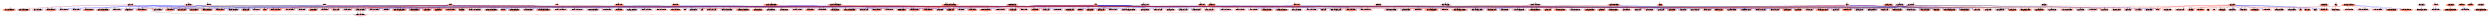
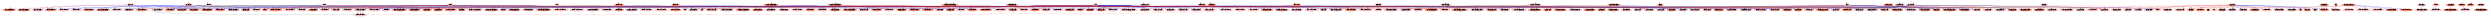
(928, 10) -> (928, 10)
none -> (1378, 10)
